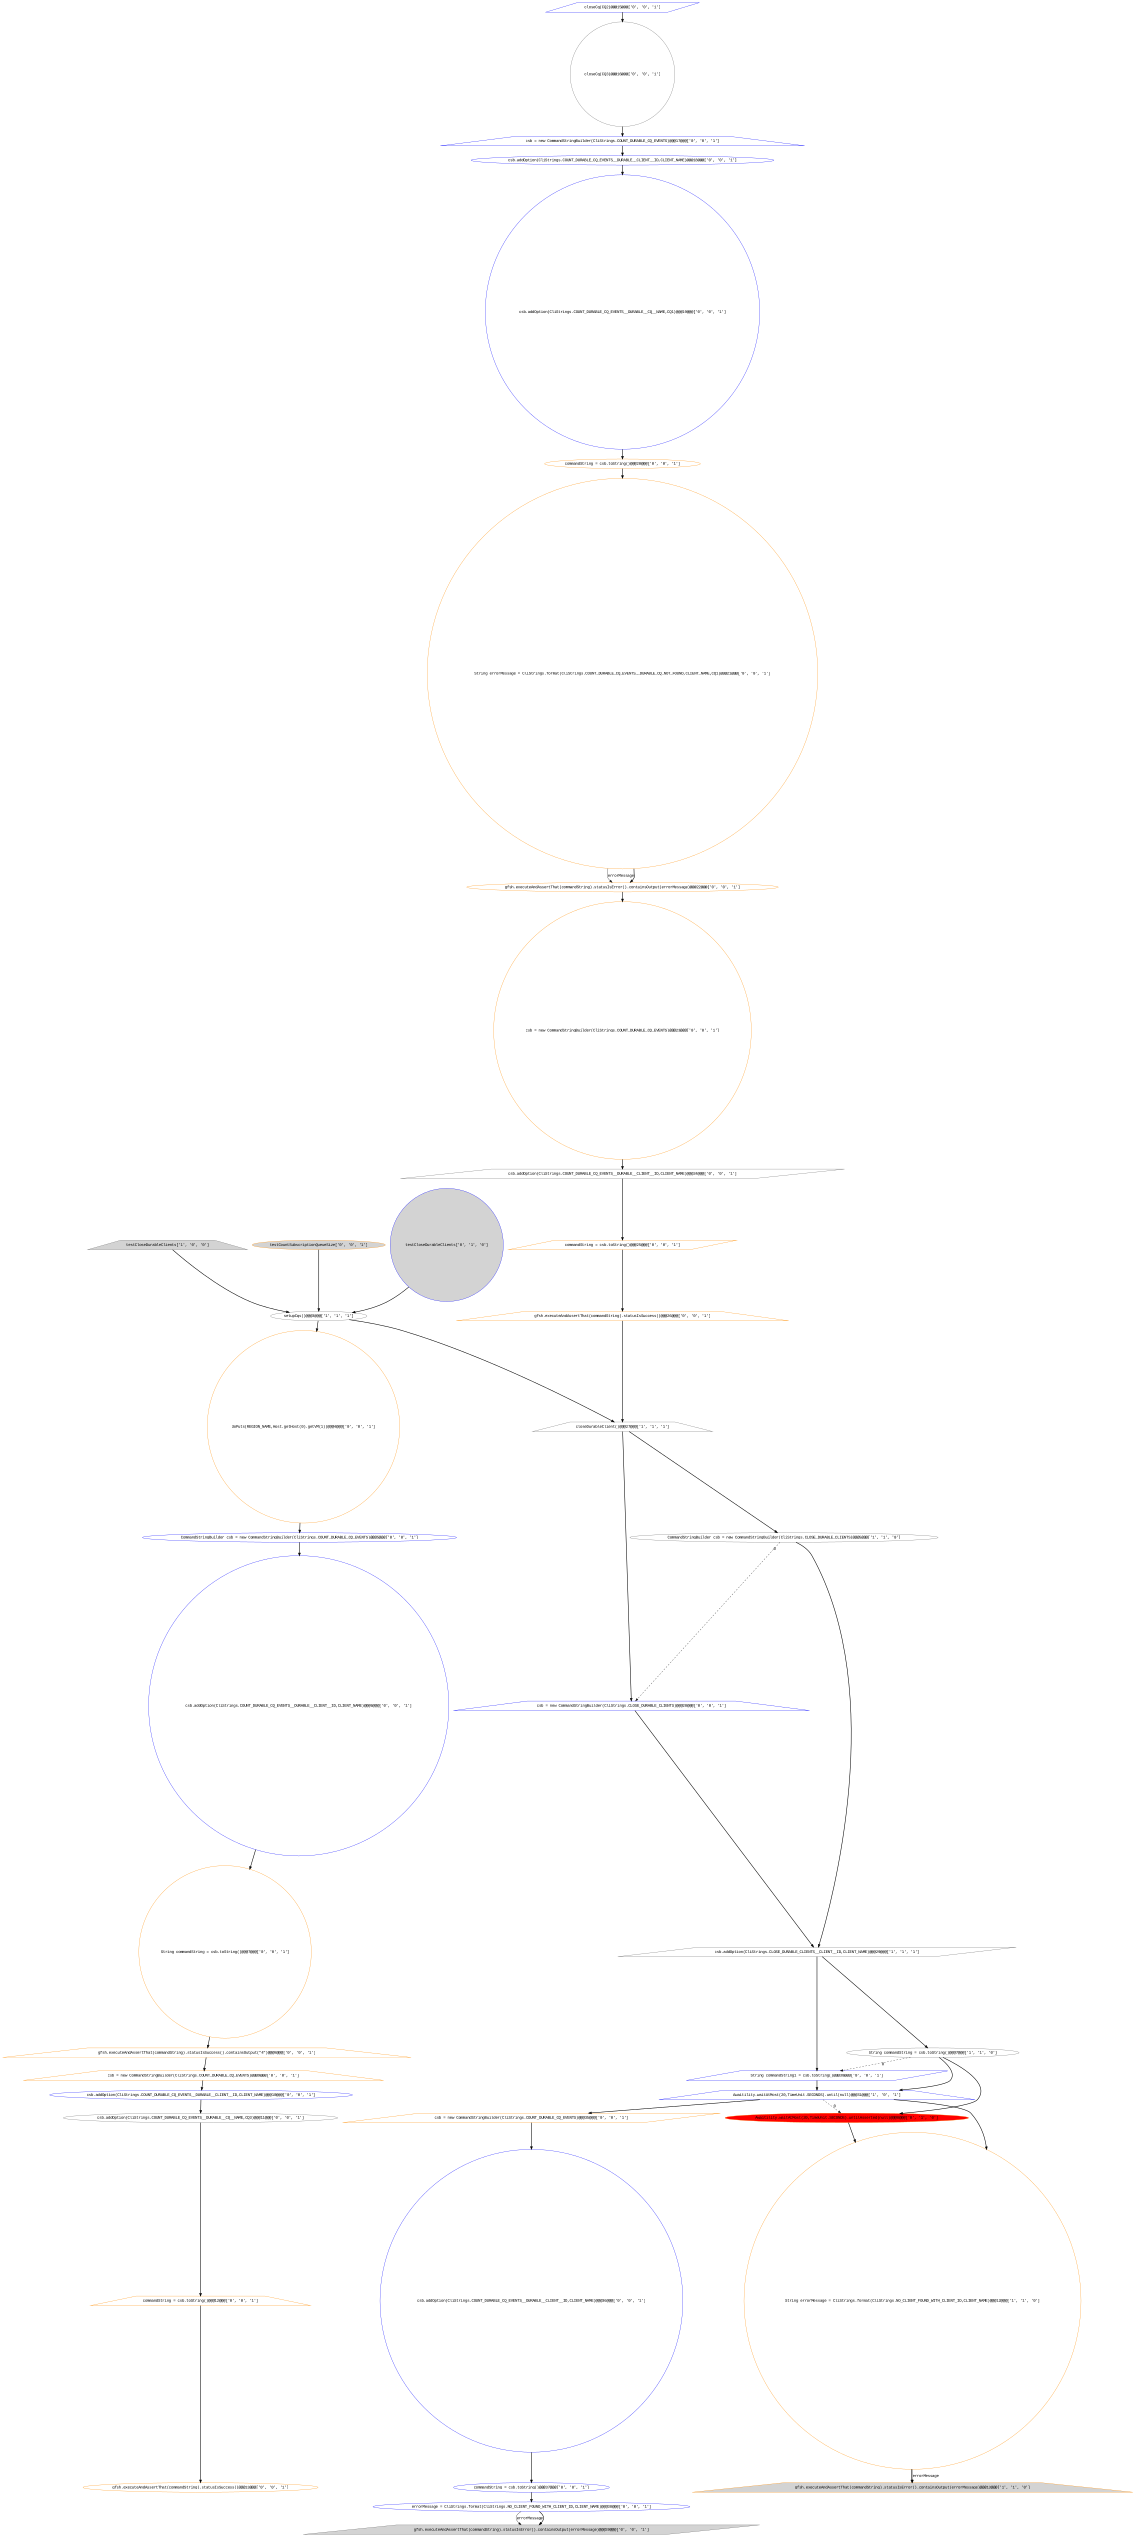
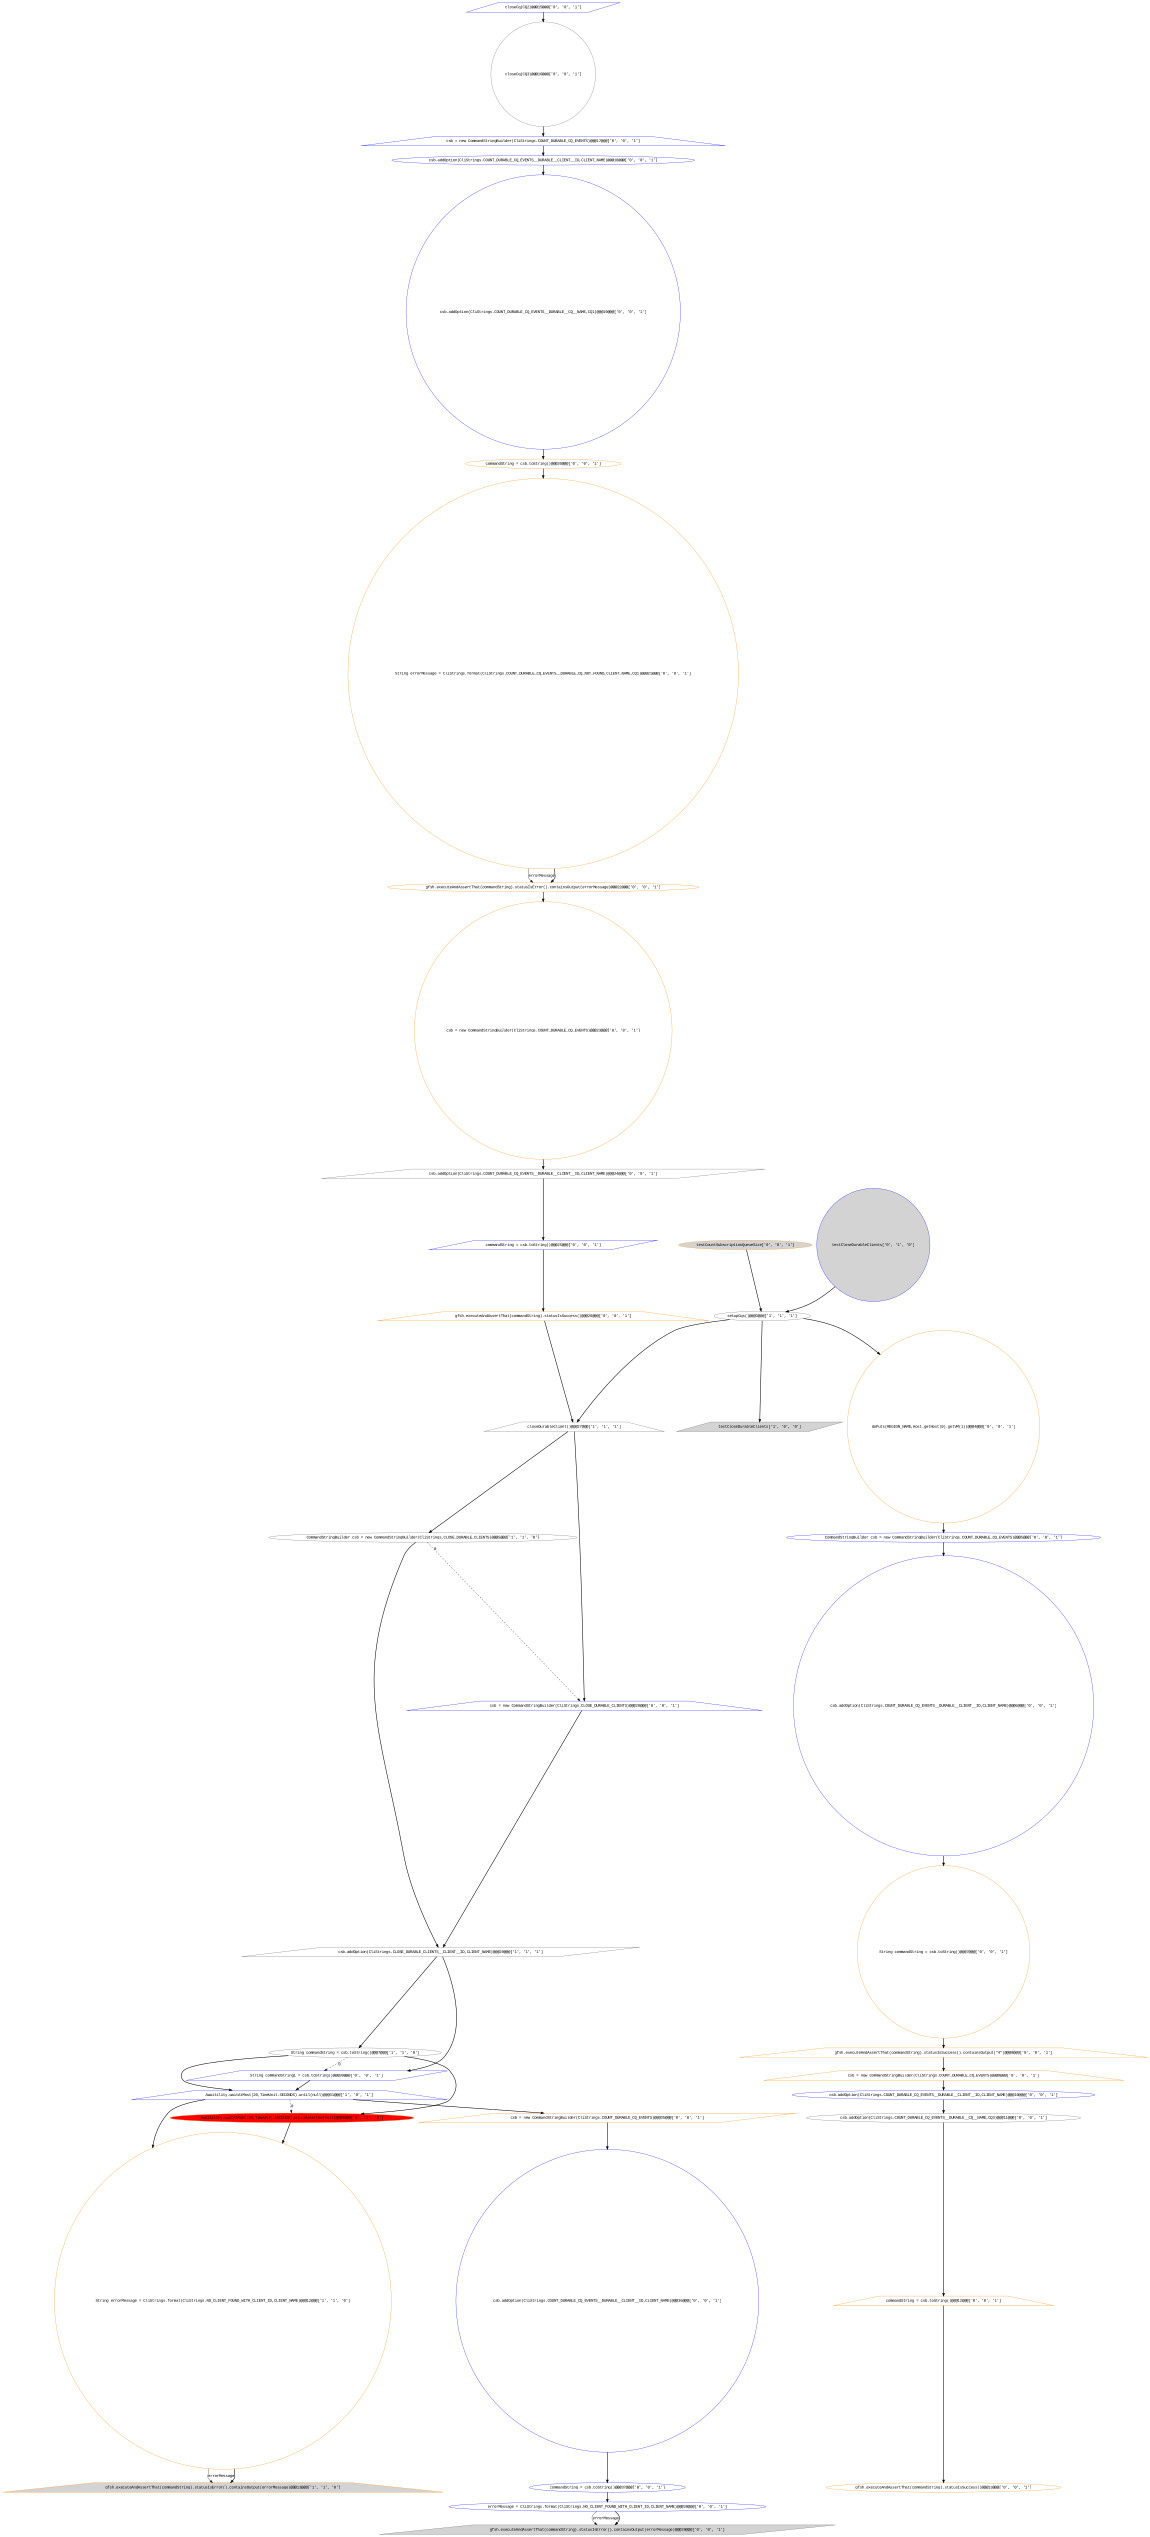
(168, 1245) -> (760, 1427)
(622, 1245) -> (543, 1245)
(225, 1289) -> (761, 1370)
